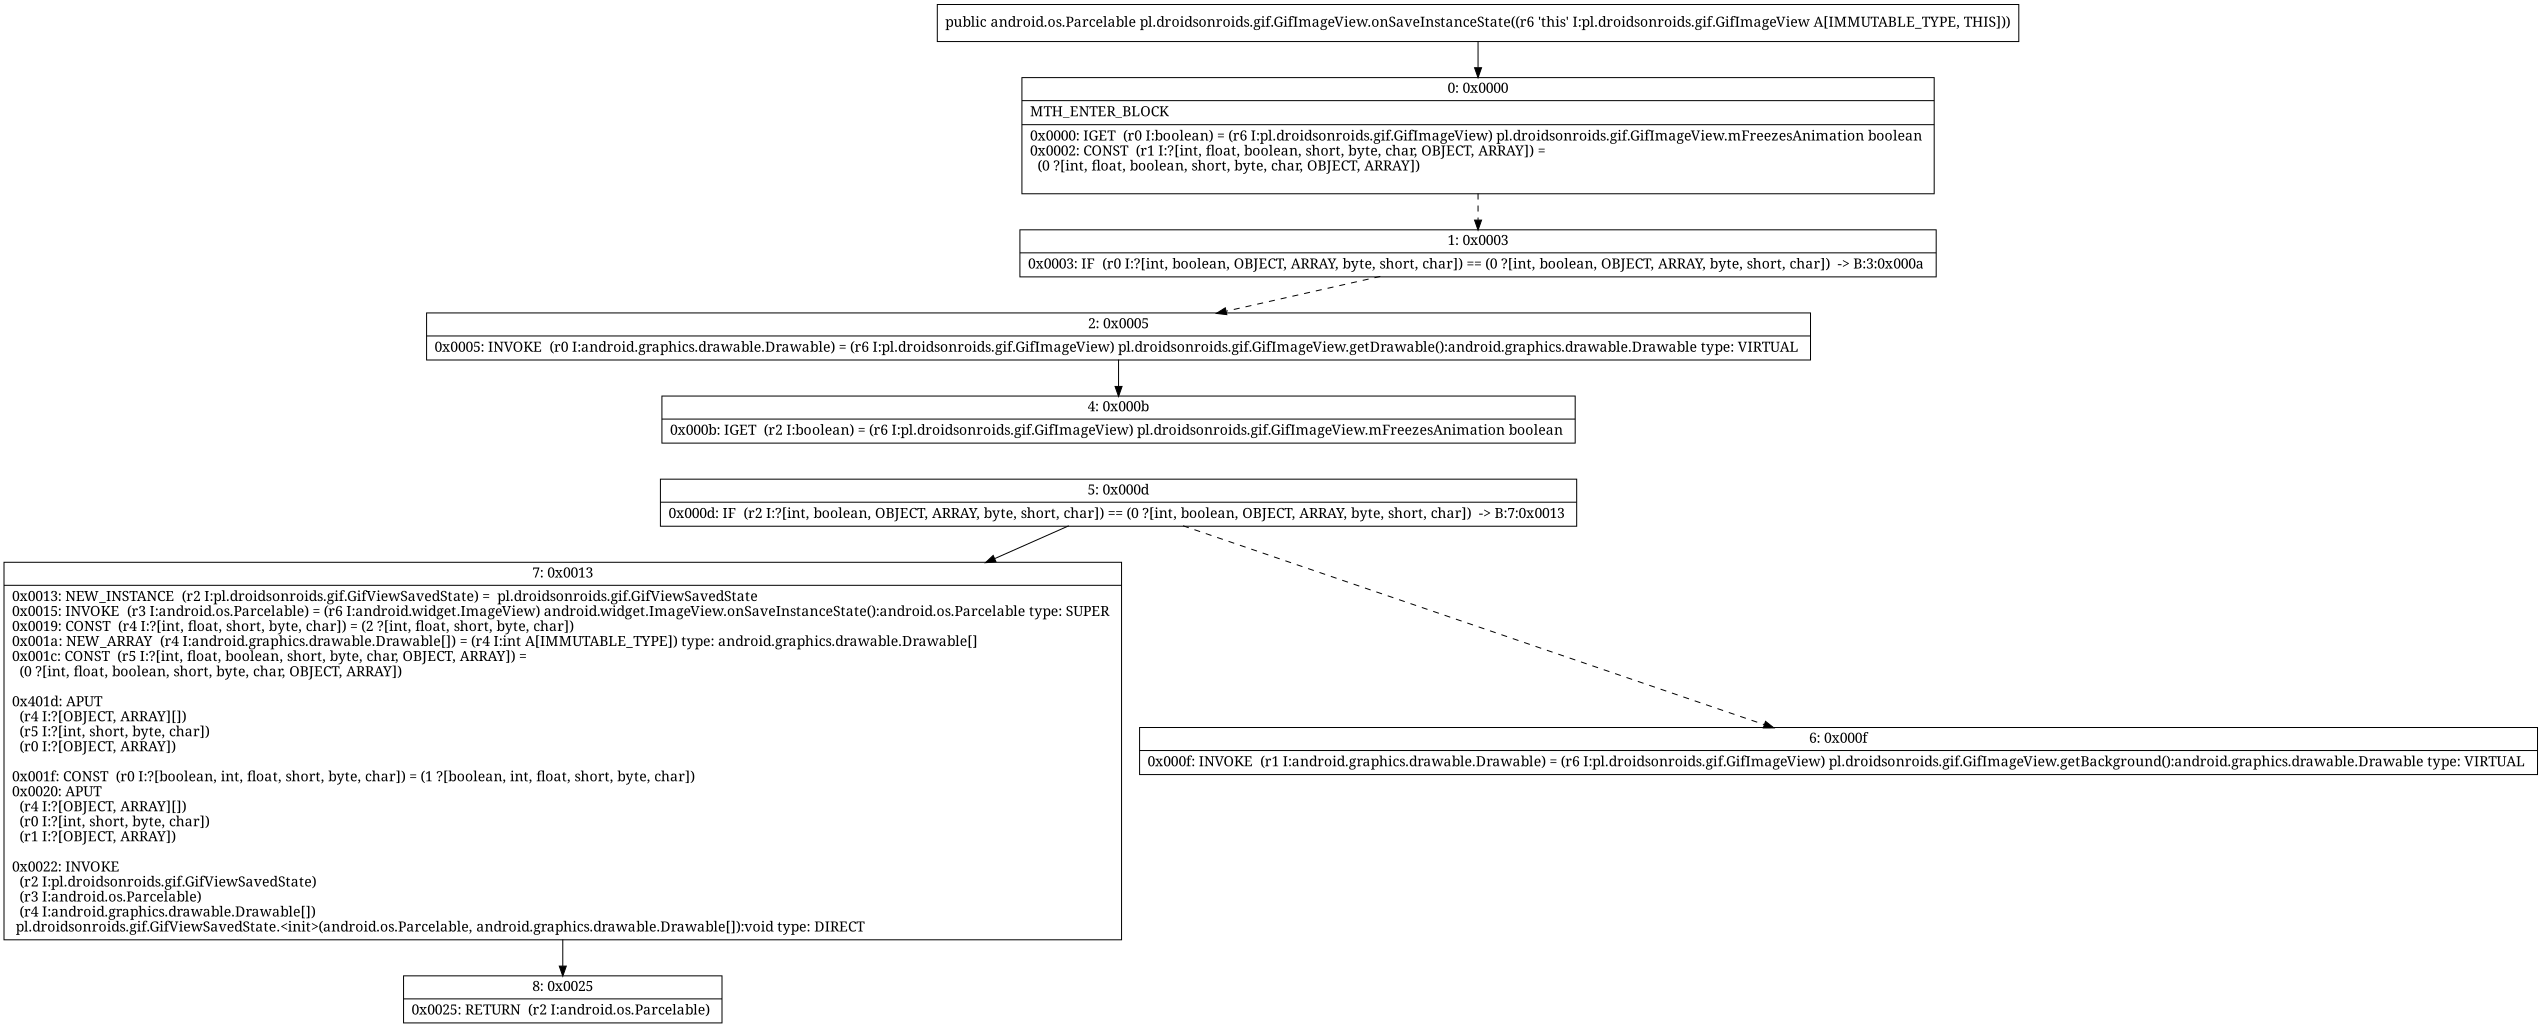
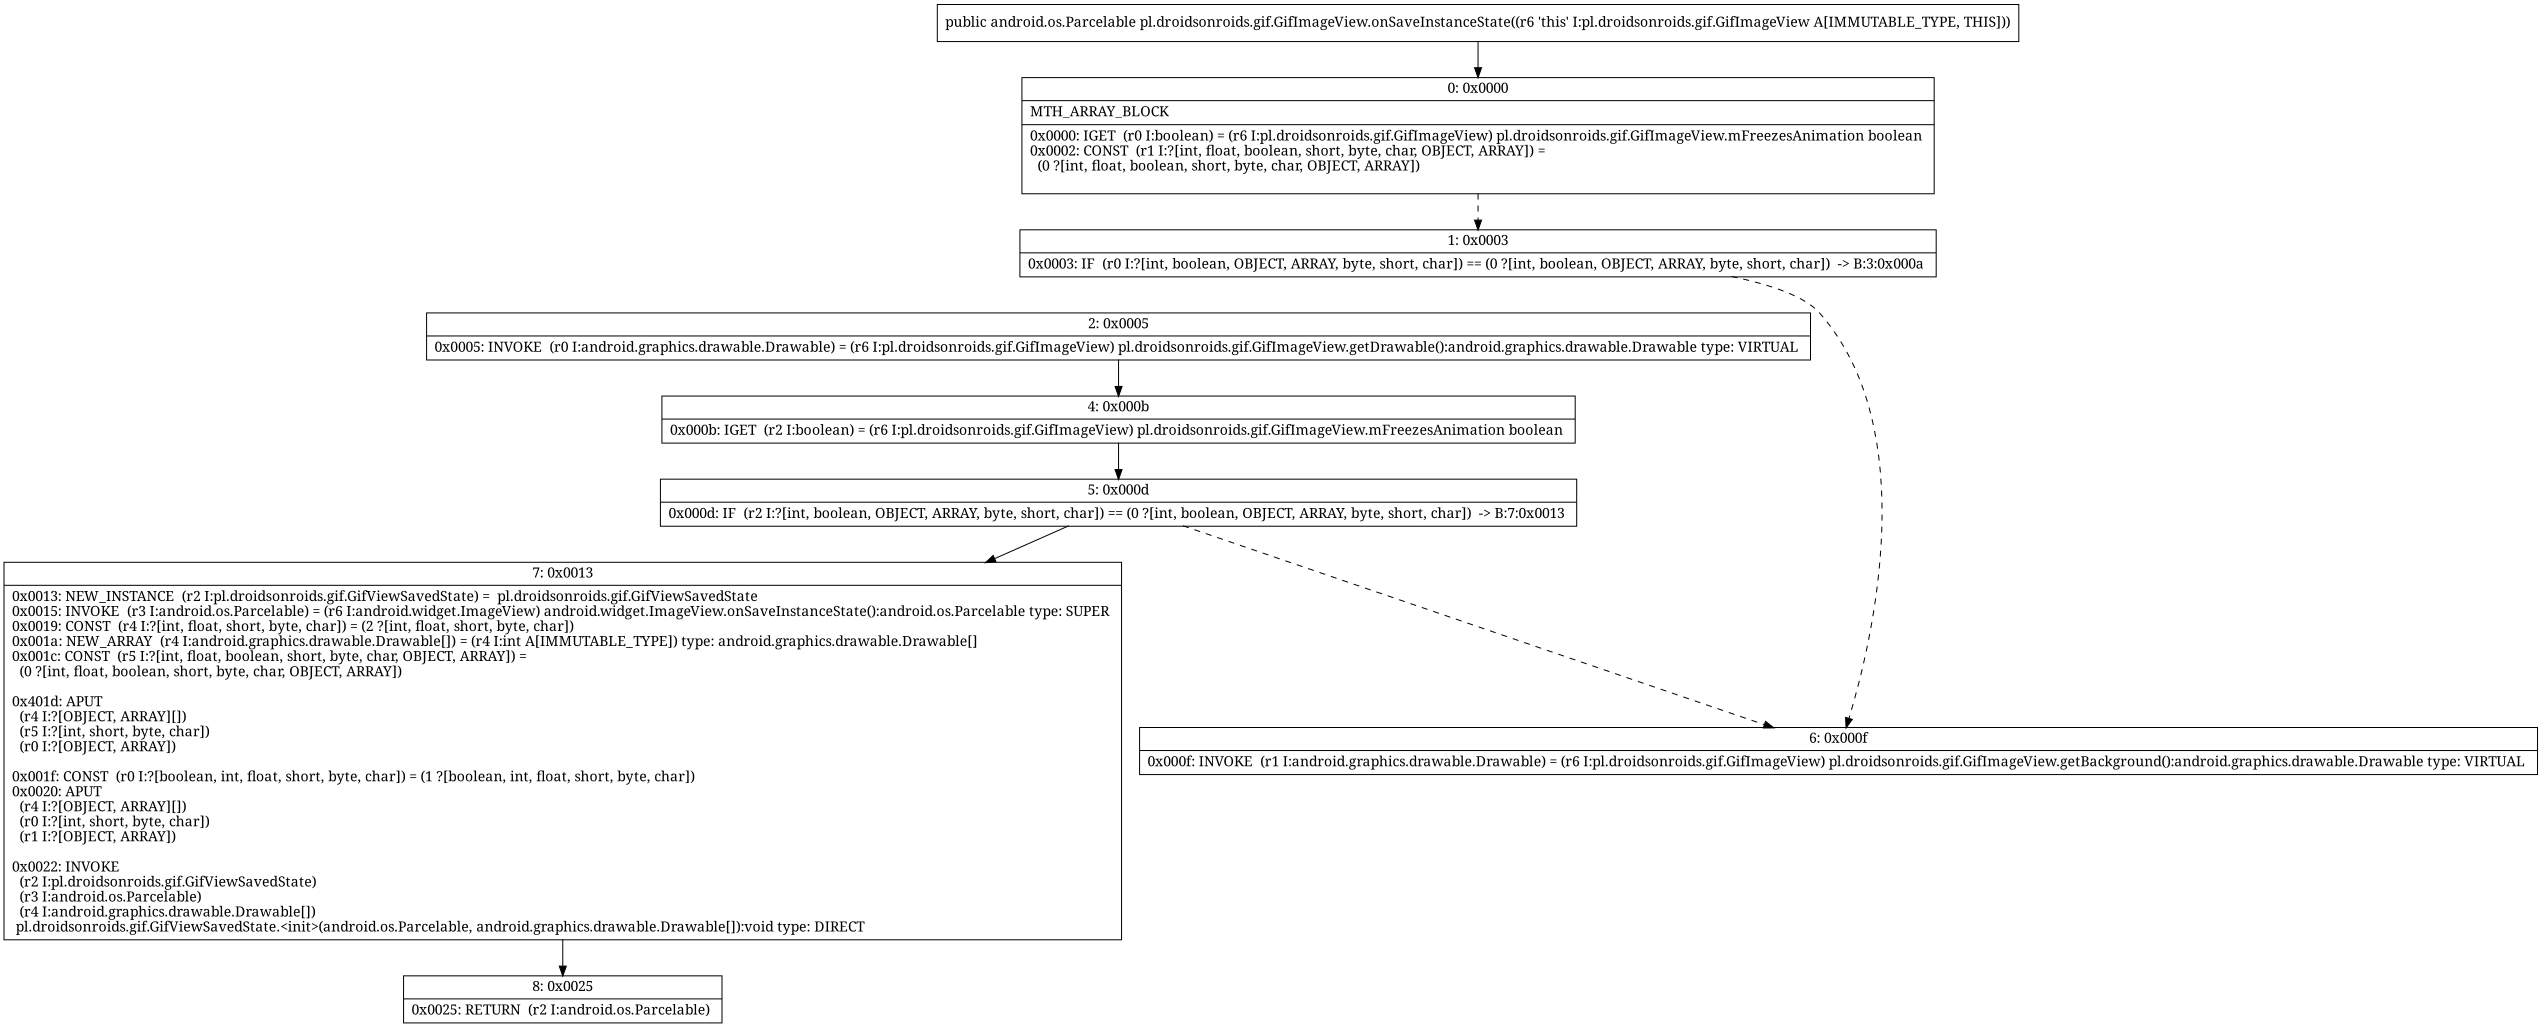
(1100, 112) -> (1100, 112)
(1303, 294) -> (1879, 462)
none -> (1119, 456)
